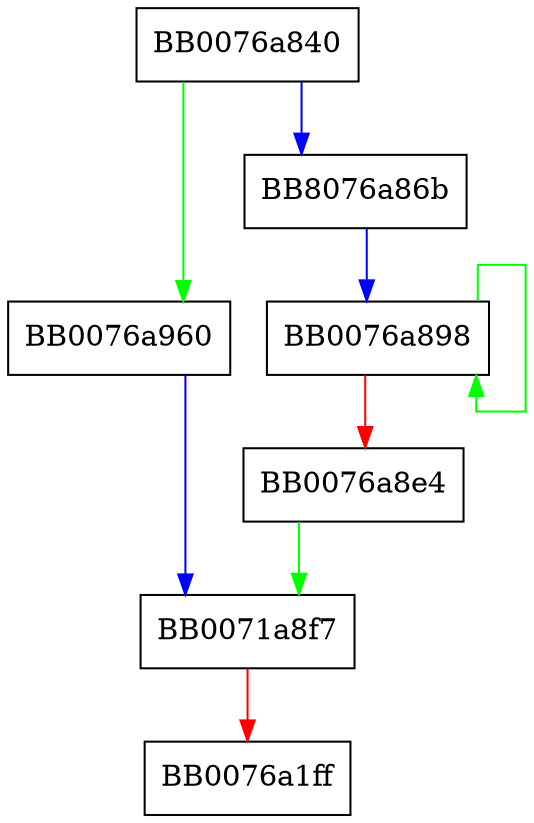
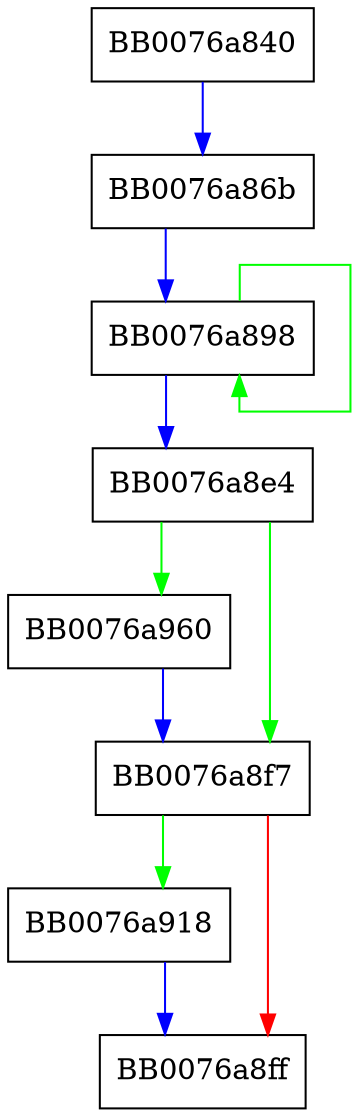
(183, 181) -> (161, 548)
(356, 192) -> (203, 192)
(365, 401) -> (166, 401)
(248, 632) -> (203, 778)
(248, 778) -> (203, 1072)
none -> (119, 925)
